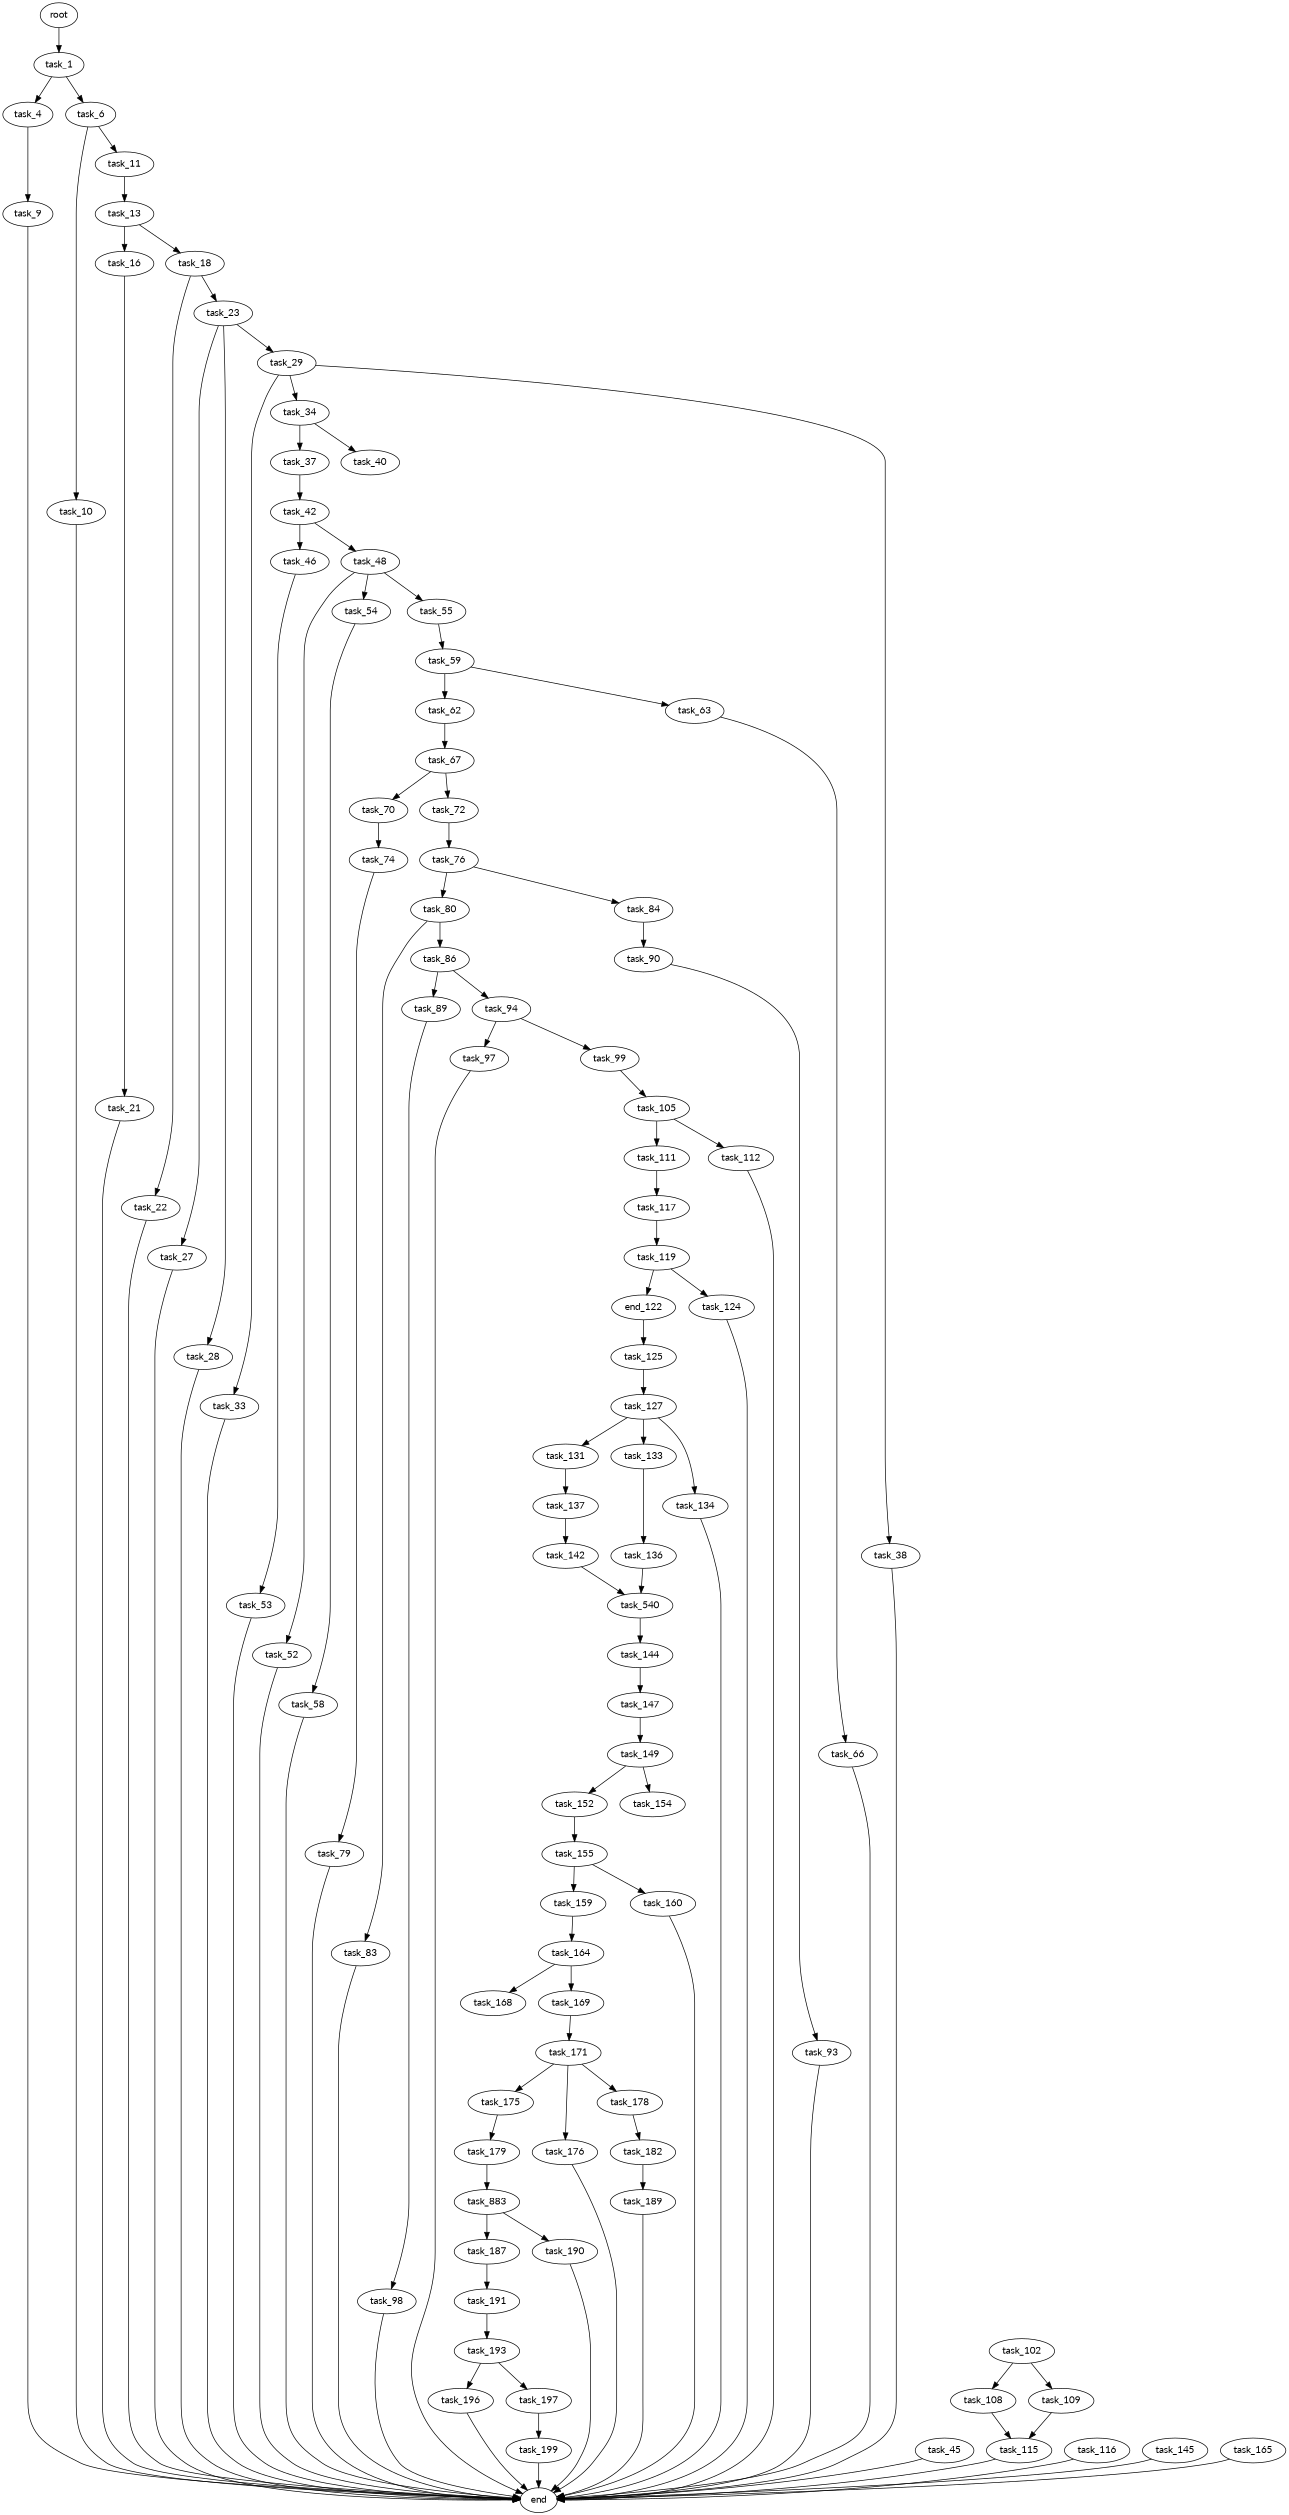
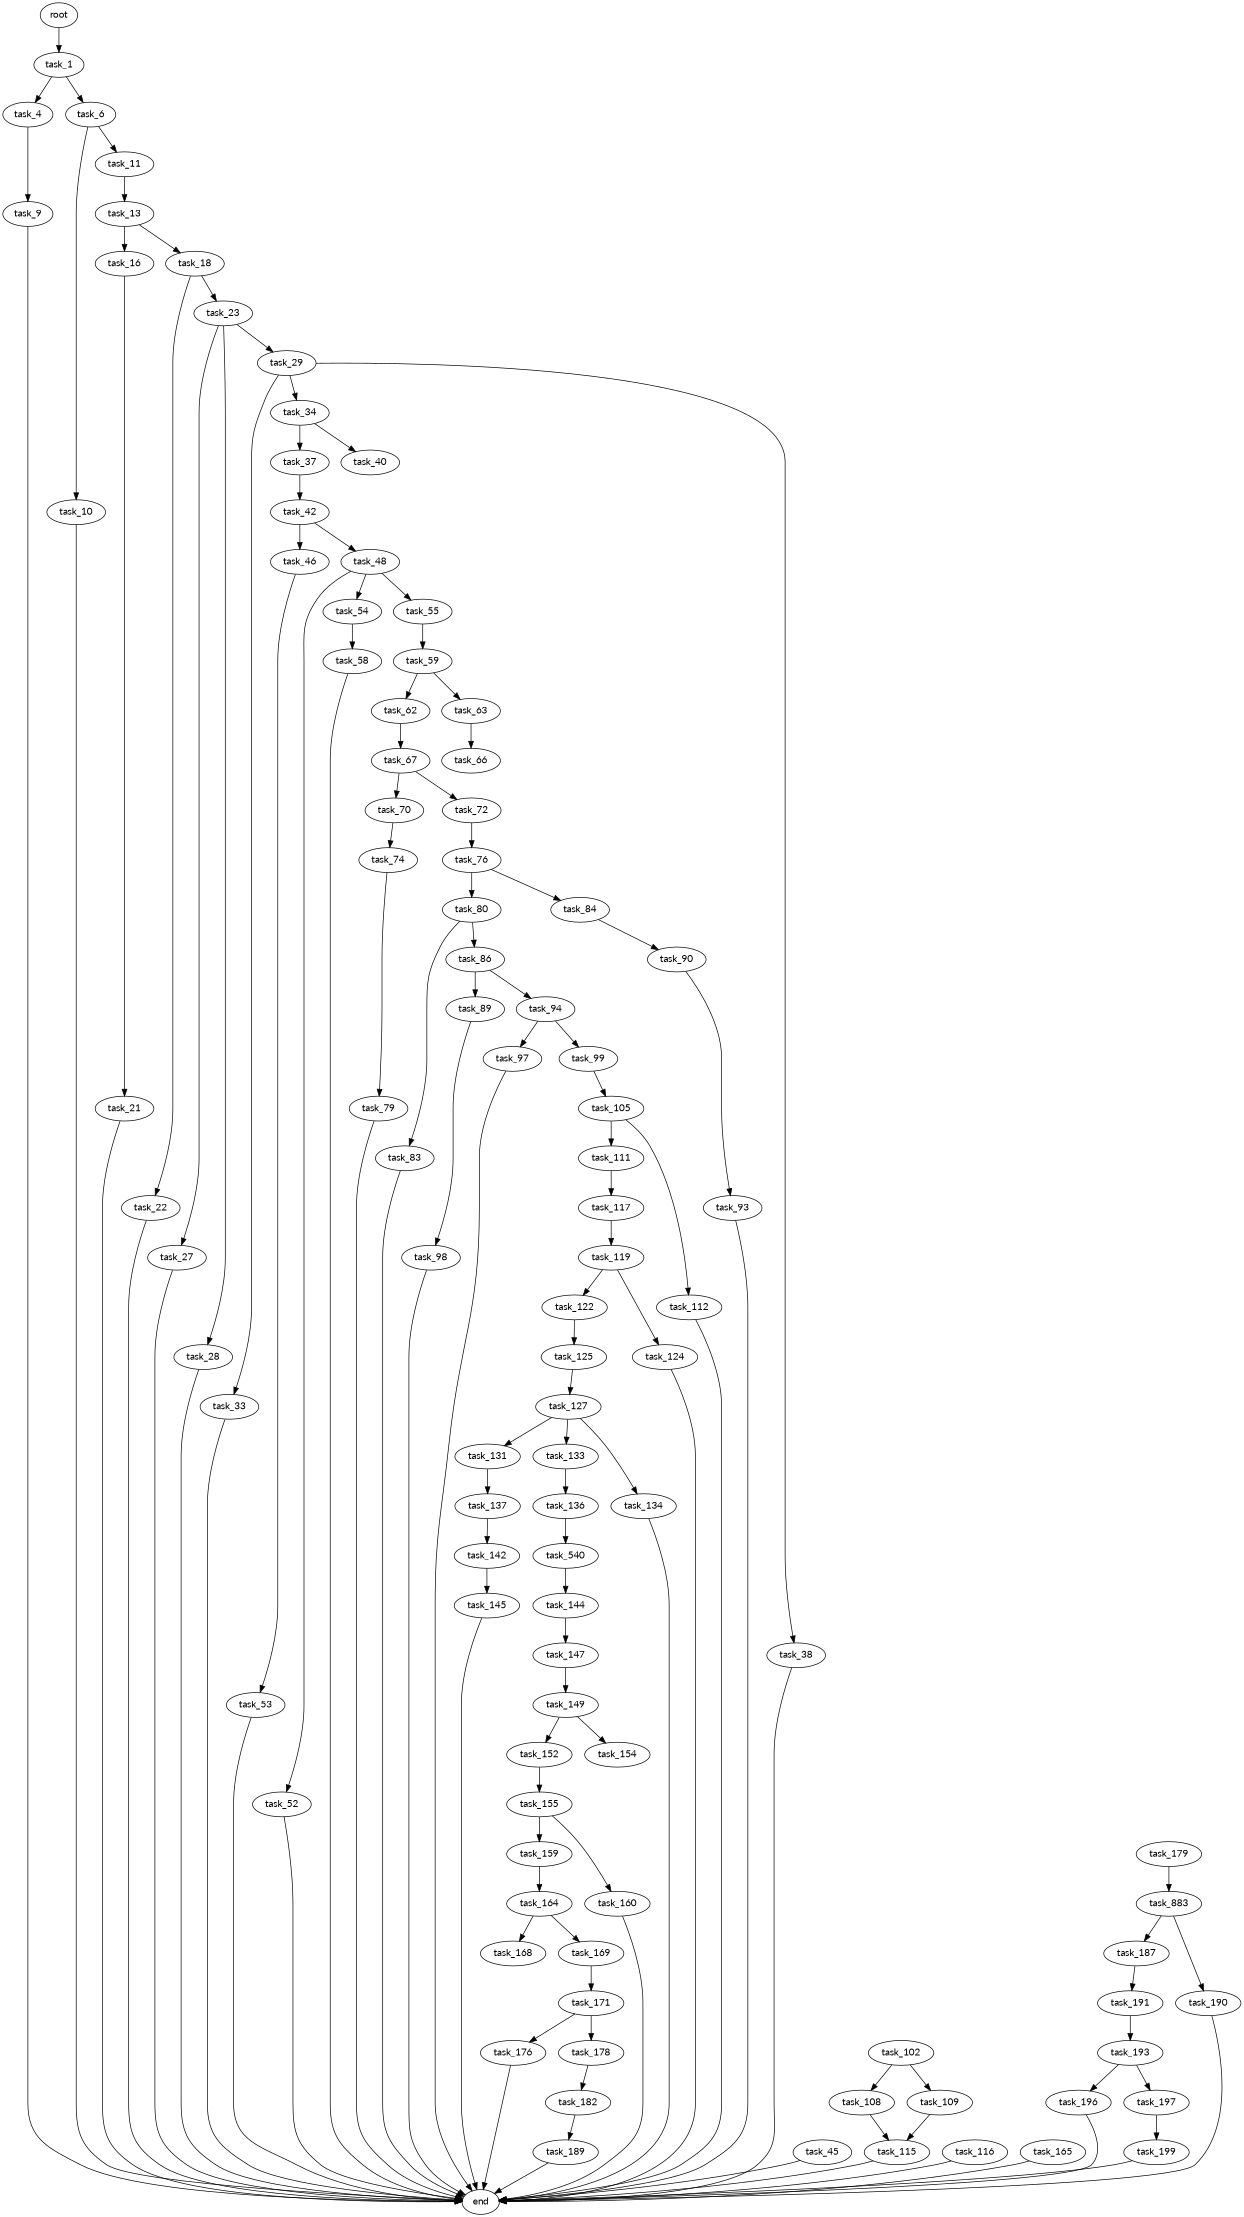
(644, 1307) -> (575, 1307)
(600, 1579) -> (487, 1577)
(501, 2103) -> none
(870, 2254) -> none
